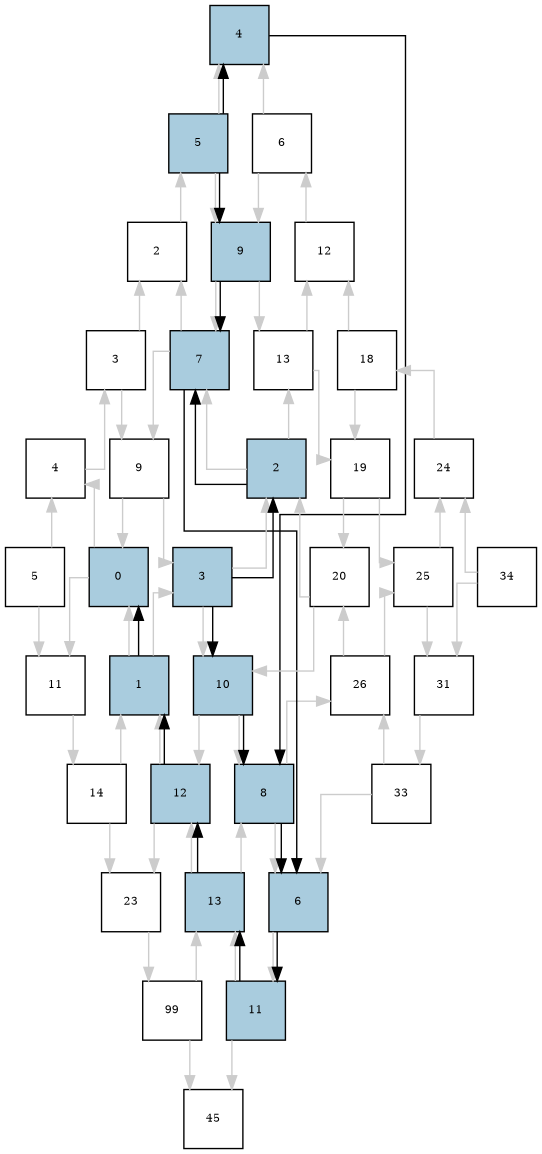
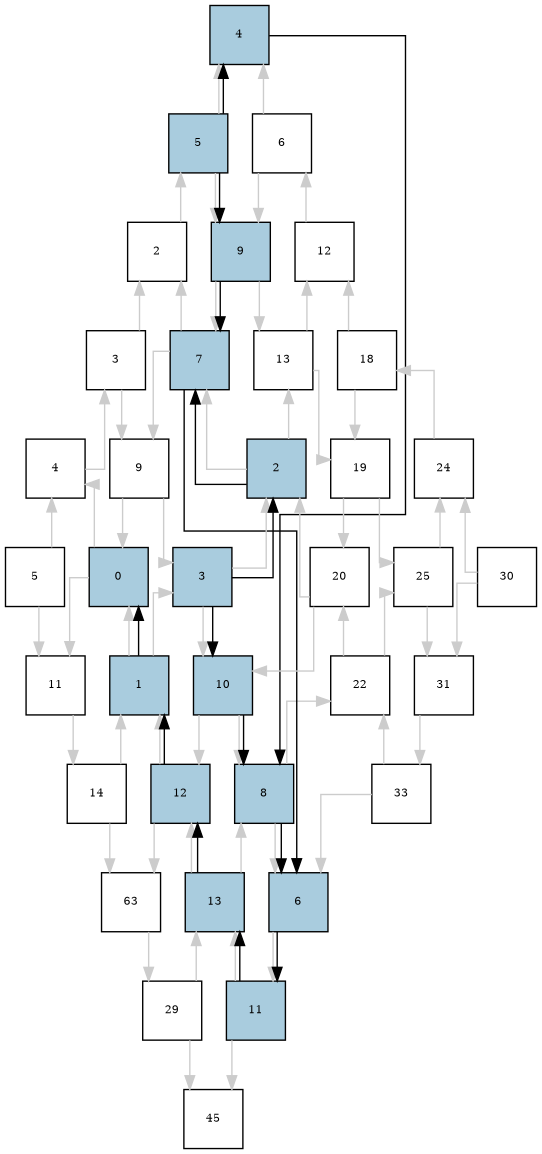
(507, 577) -> (507, 577)
(360, 685) -> (360, 685)
(131, 902) -> (131, 902)
(172, 1011) -> (172, 1011)
